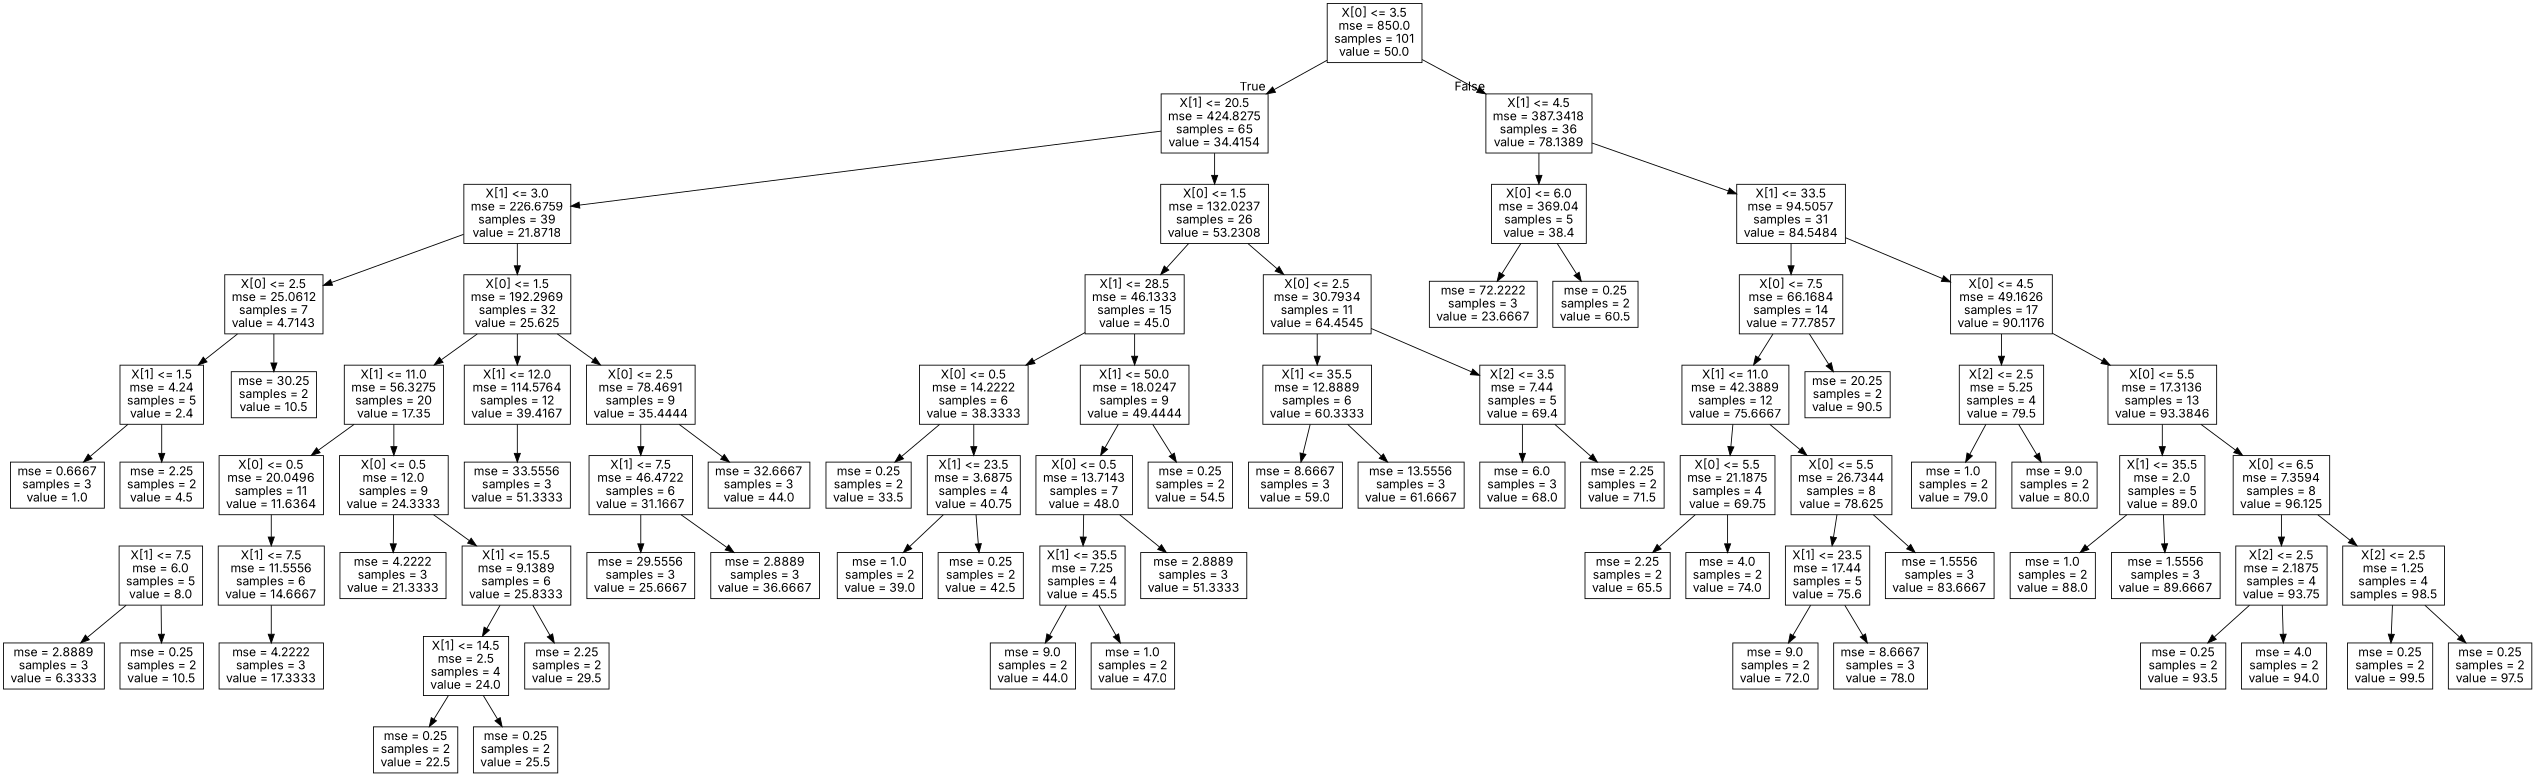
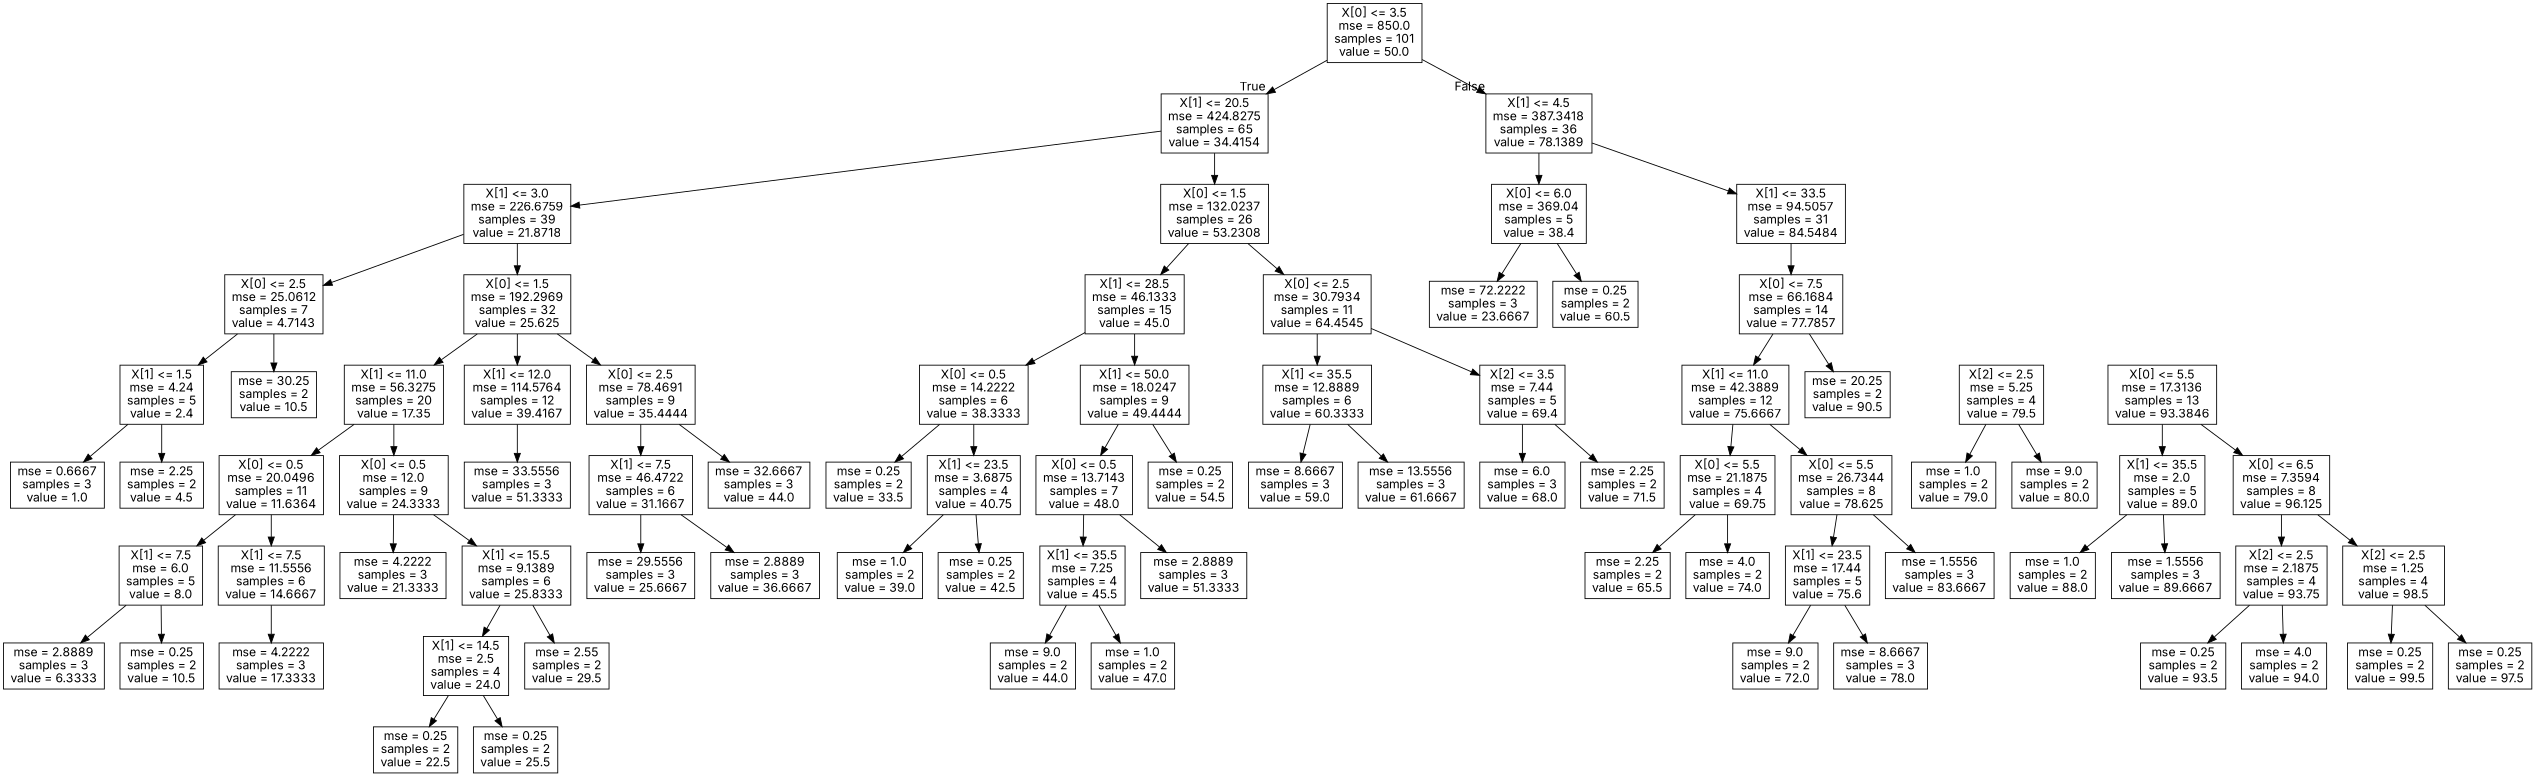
(2001, 304) -> none
none -> (220, 528)
(2394, 576) -> (2394, 576)
(567, 666) -> (567, 666)
